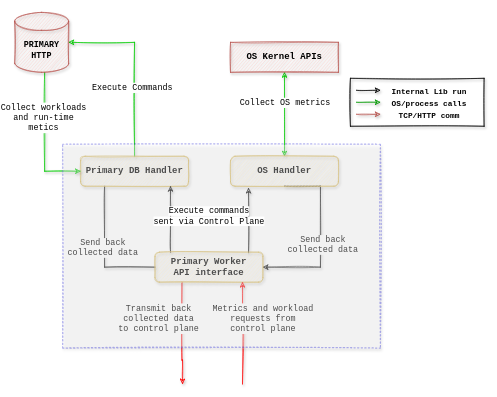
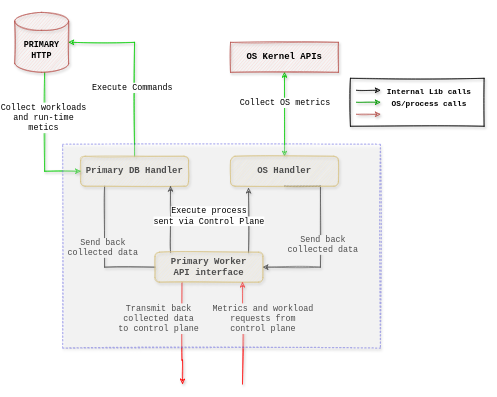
(430, 92) -> (430, 92)
(429, 116) -> none
(209, 216) -> (209, 216)
